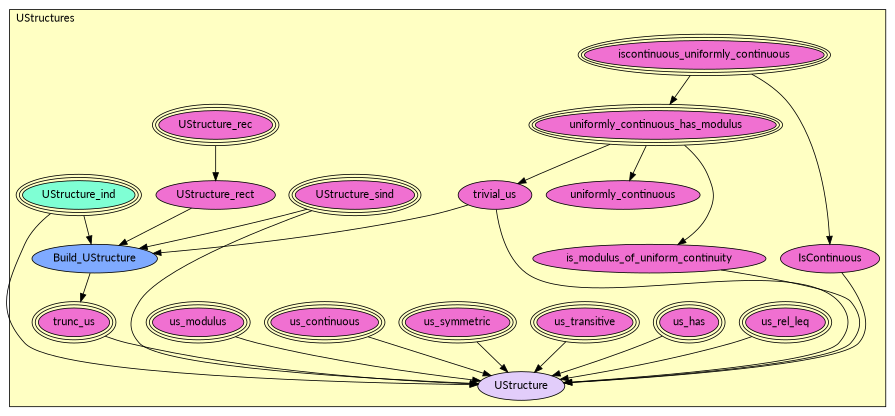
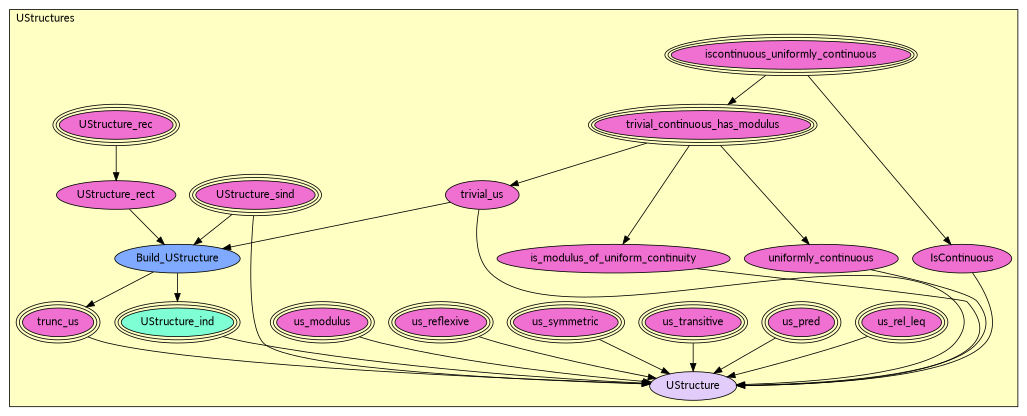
(656, 125) -> (703, 125)
(87, 226) -> (177, 283)
(325, 322) -> (441, 322)
(689, 322) -> (801, 322)
none -> (982, 336)
